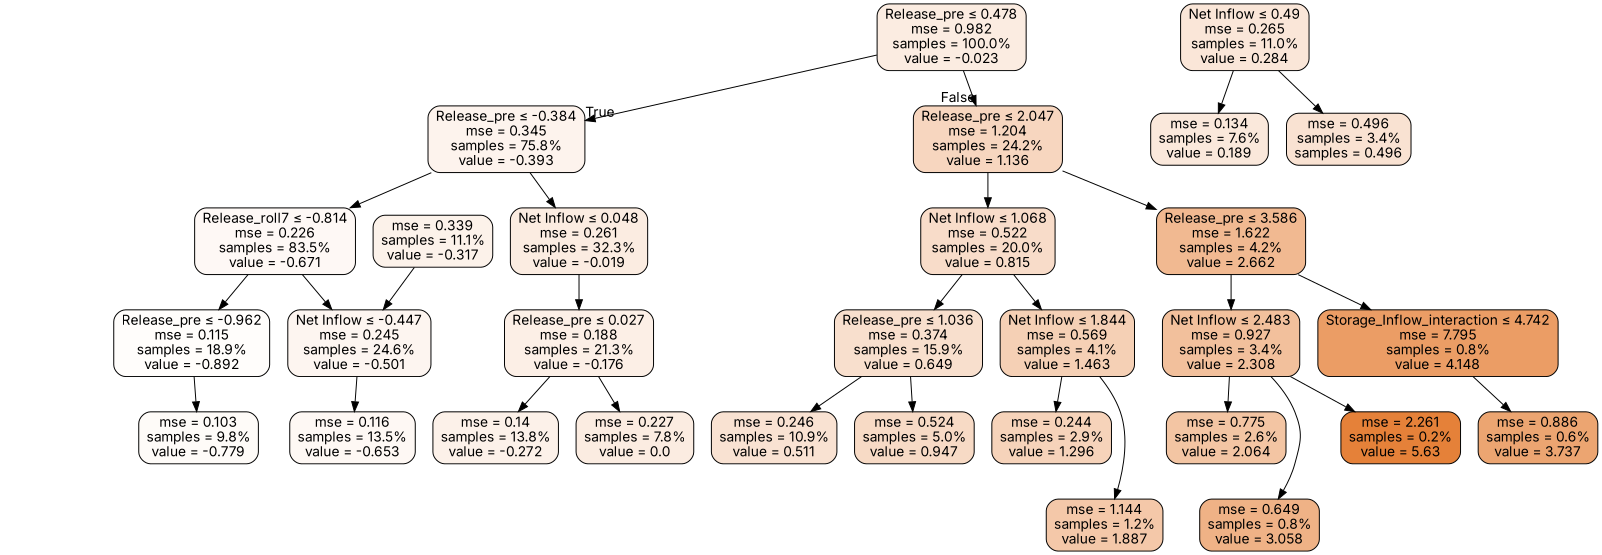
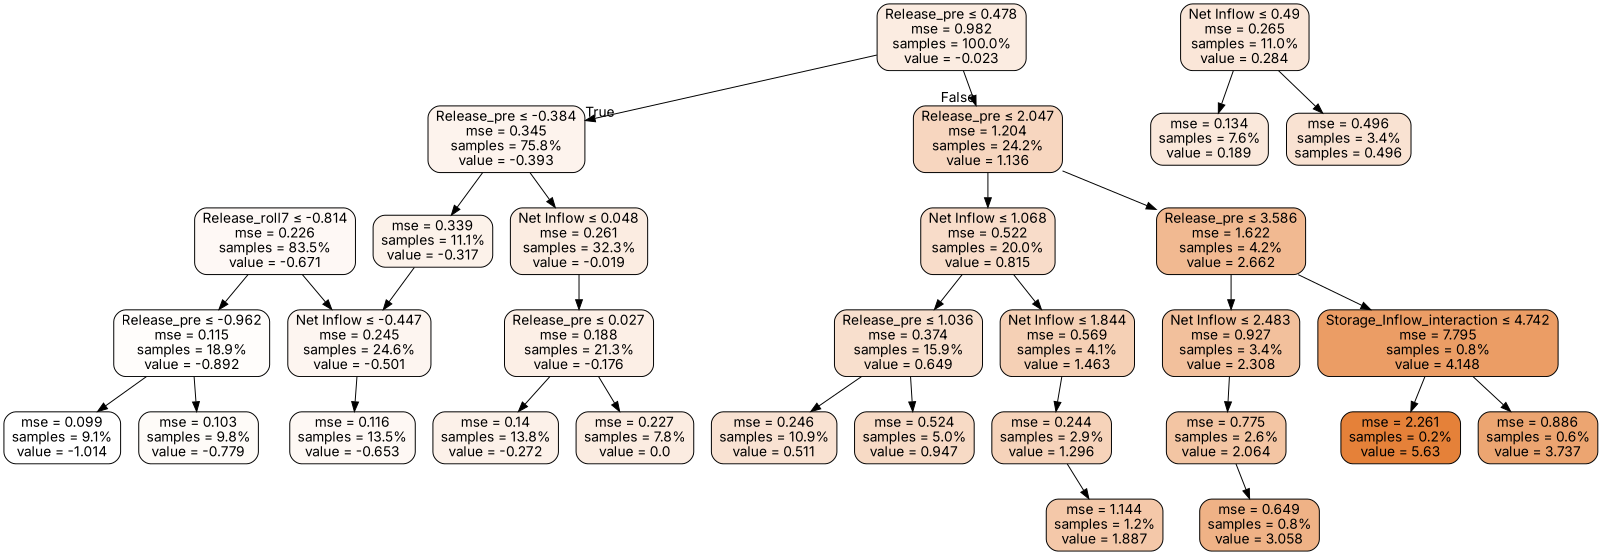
(395, 188) -> (470, 190)
(1318, 392) -> (1420, 389)
(1124, 430) -> (1075, 477)
(1300, 431) -> (1241, 477)
none -> (62, 438)
